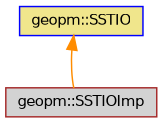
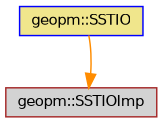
(72, 69) -> (91, 55)
